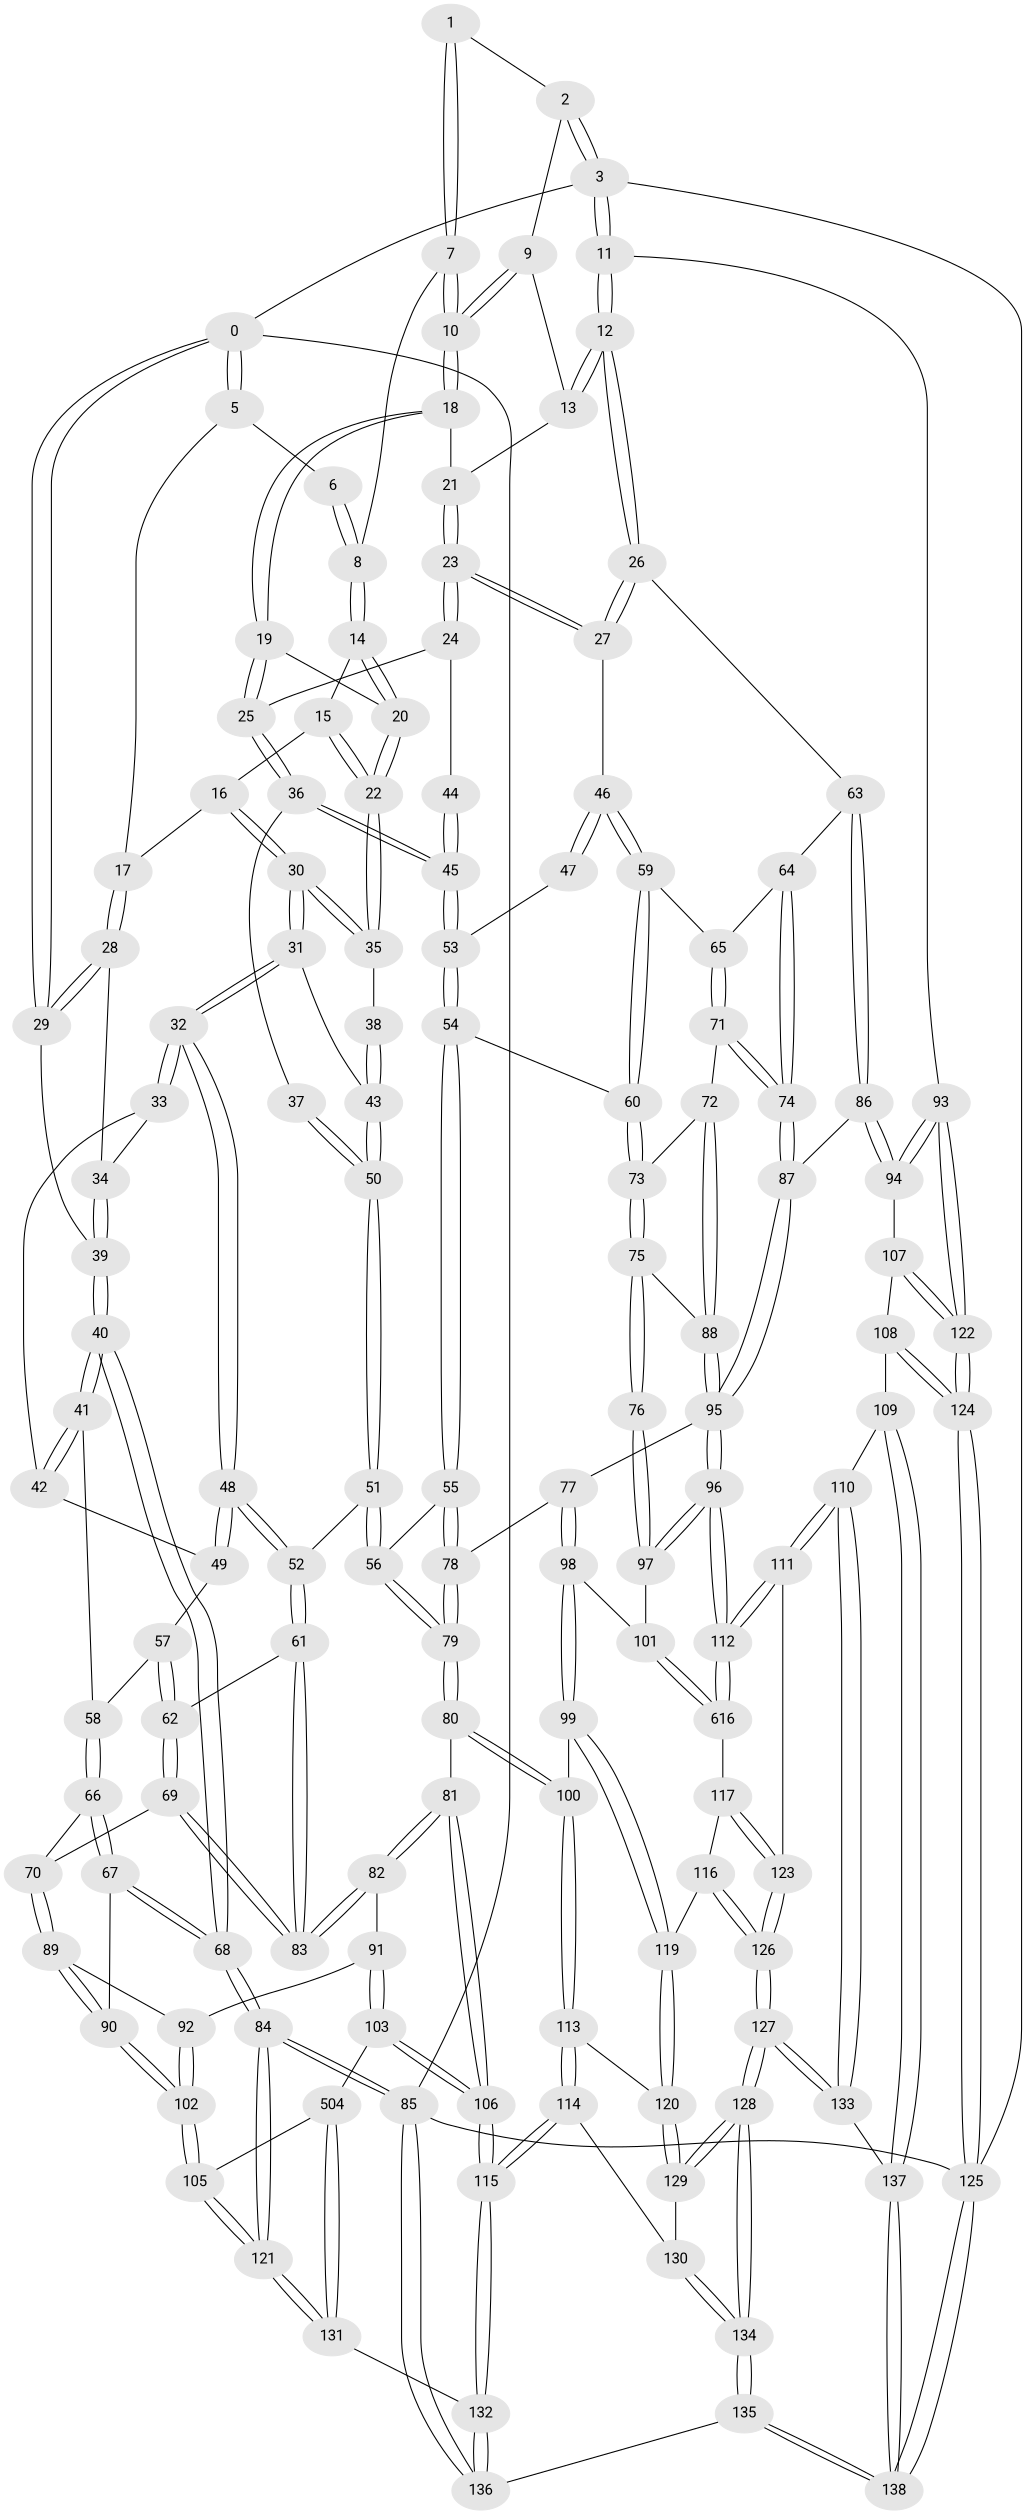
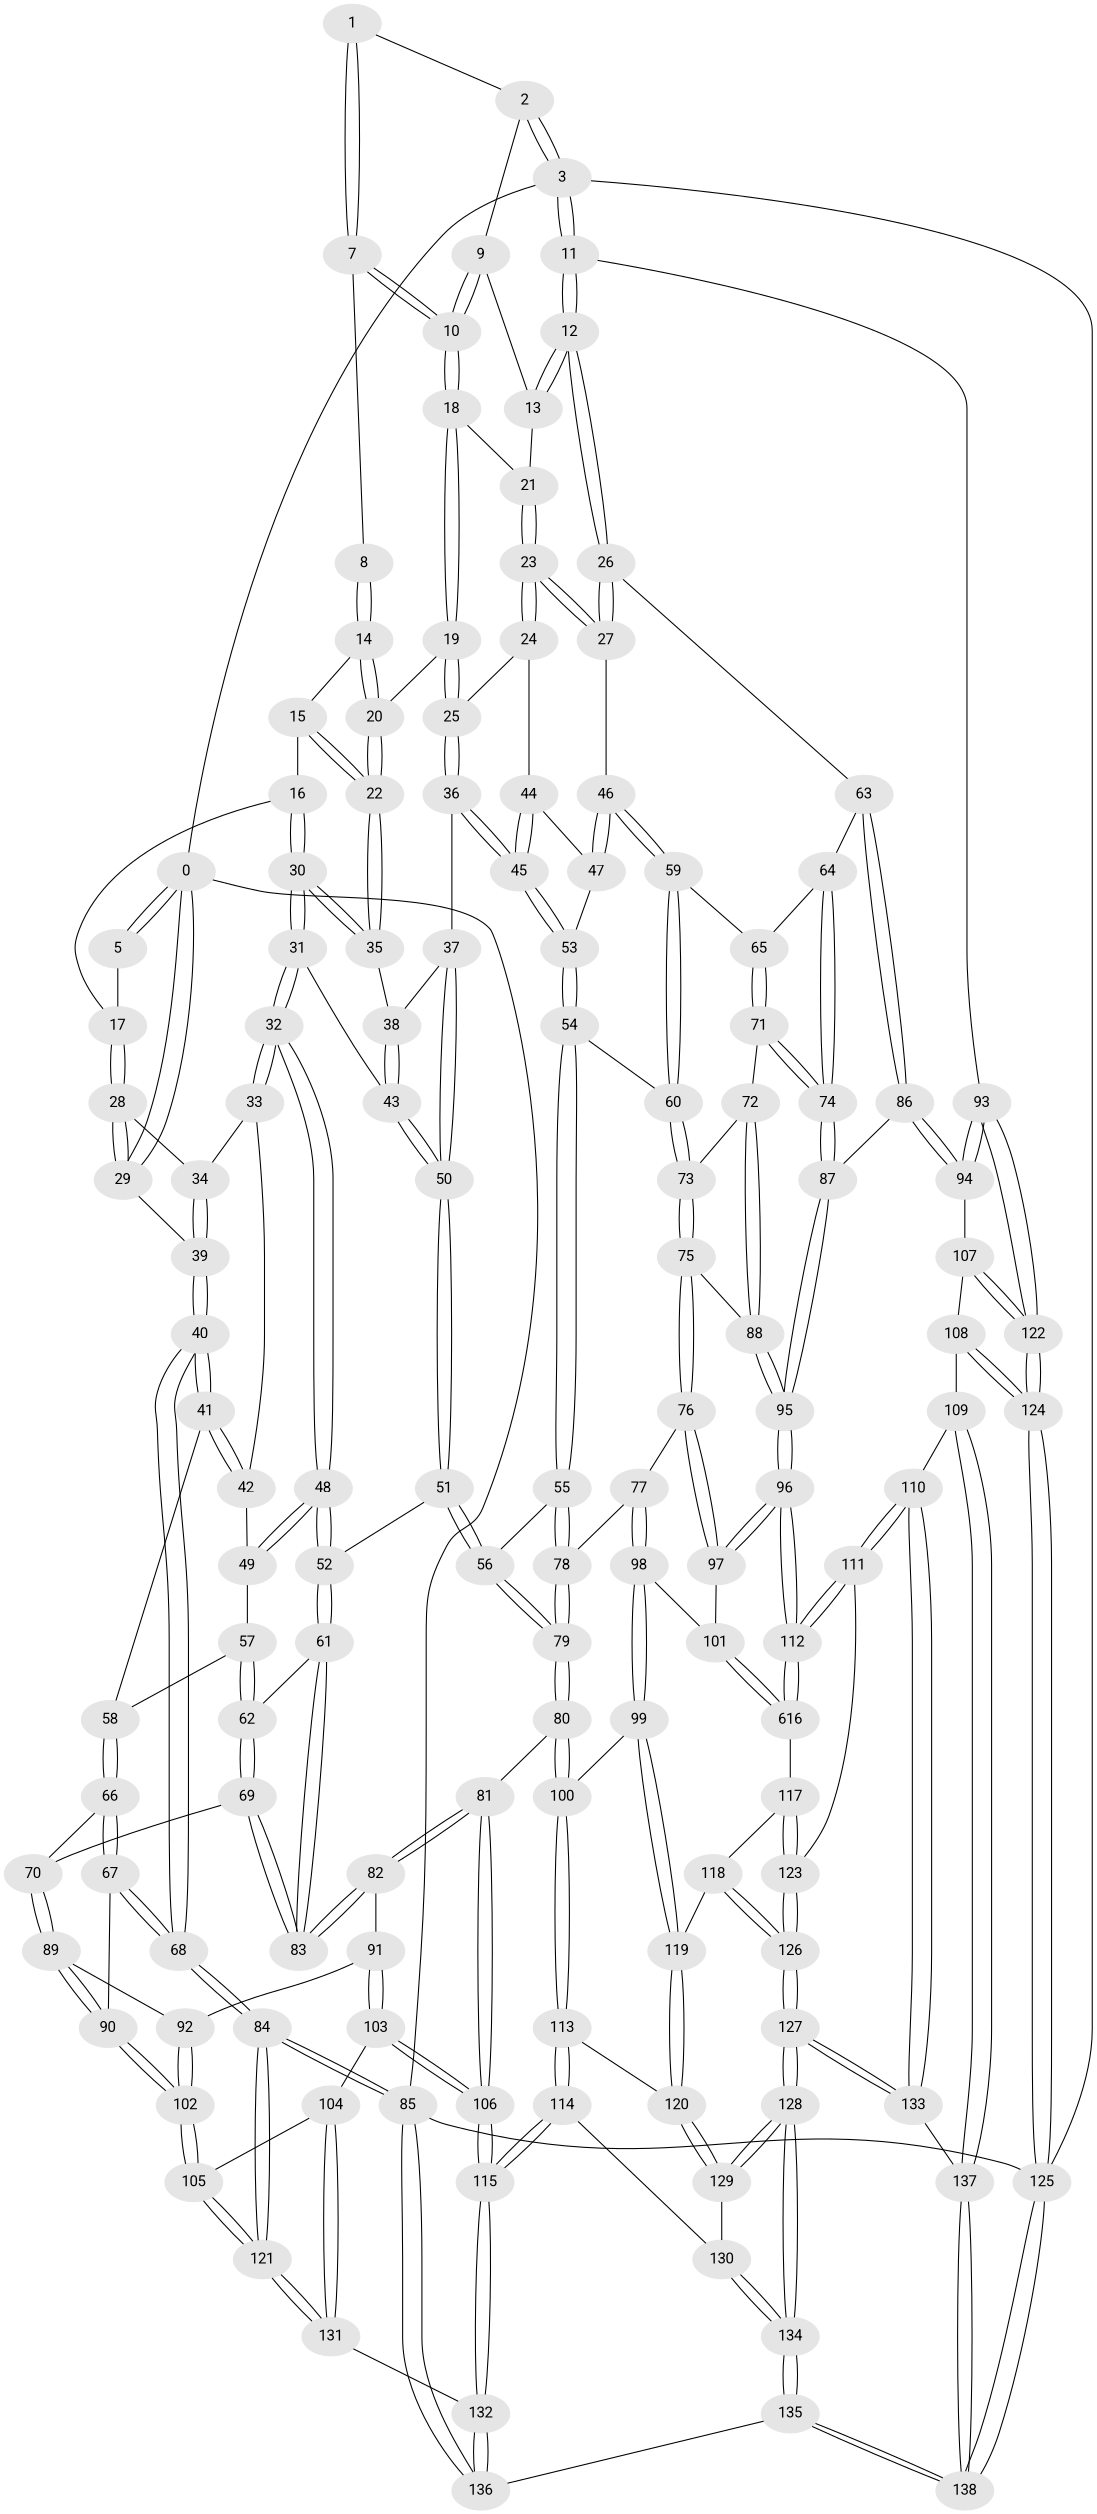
(333, 486) -> none
none -> (563, 833)
none -> (422, 987)
(652, 1445) -> (663, 1450)
(706, 1874) -> (713, 1874)
(332, 2105) -> (331, 2105)
